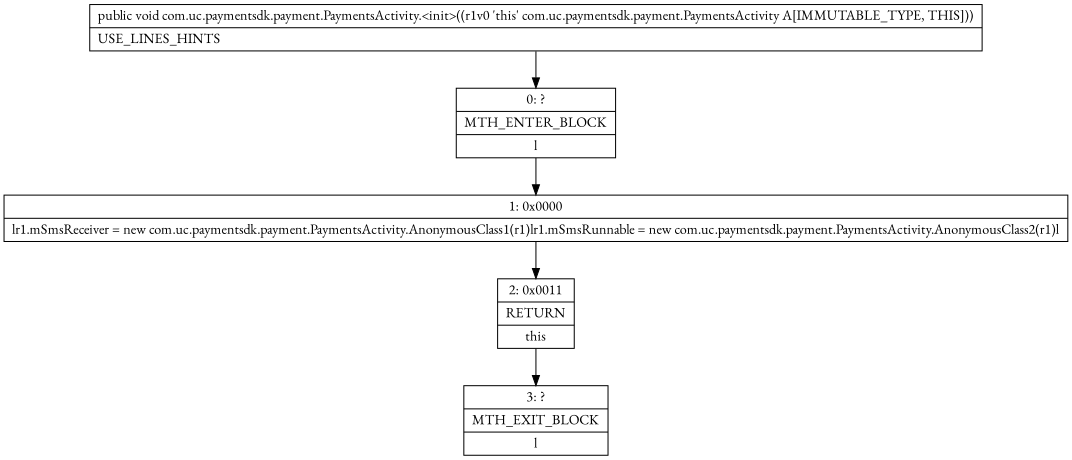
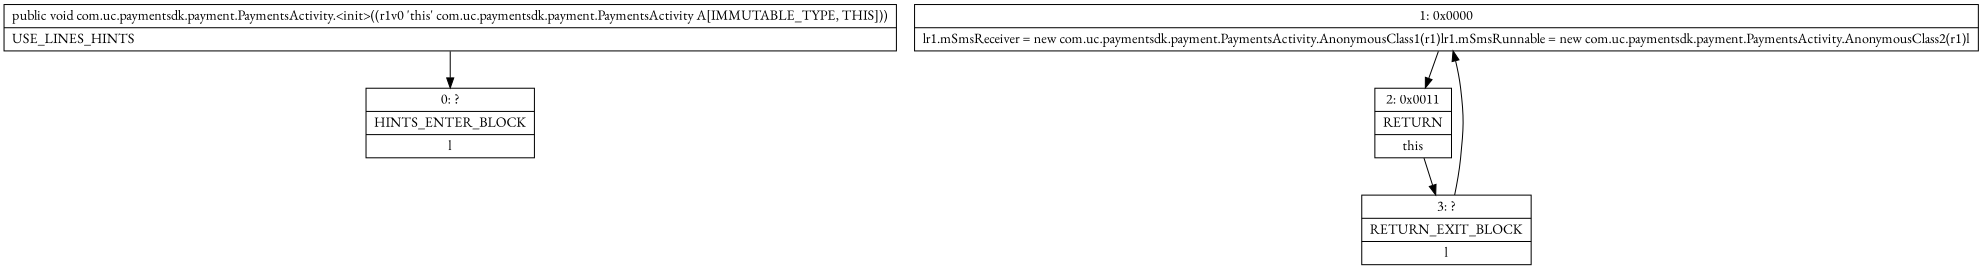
(536, 123) -> (450, 123)
(536, 171) -> (1463, 128)
(536, 420) -> (1446, 229)
